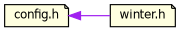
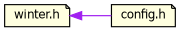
(95, 16) -> (97, 16)
